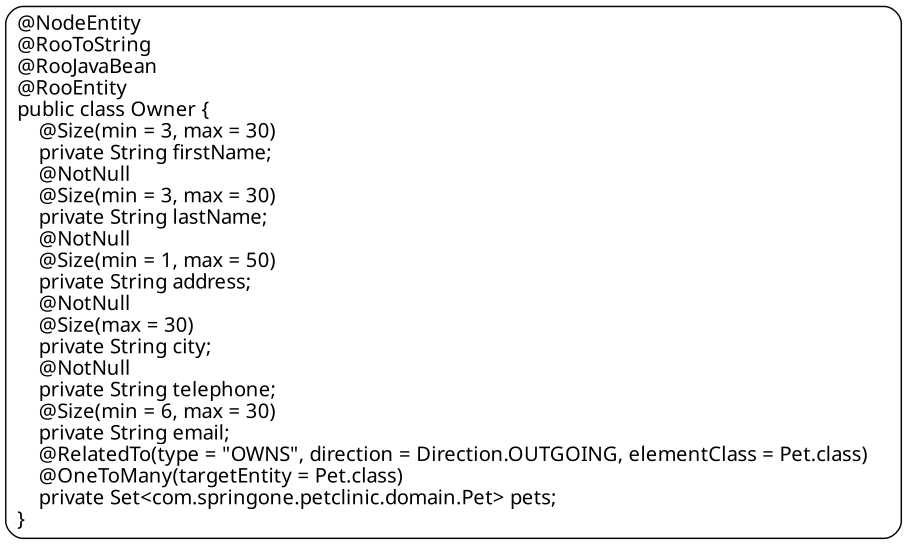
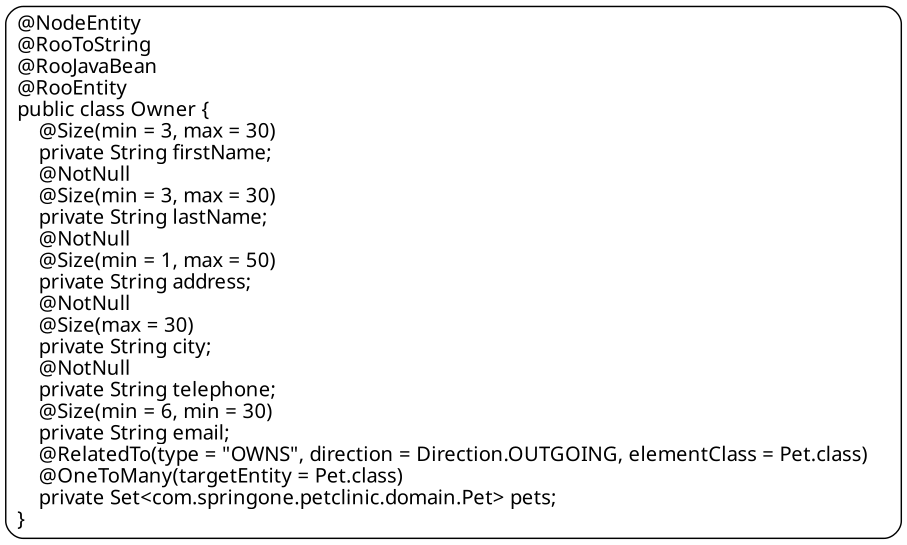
(158, 412) -> (156, 412)
